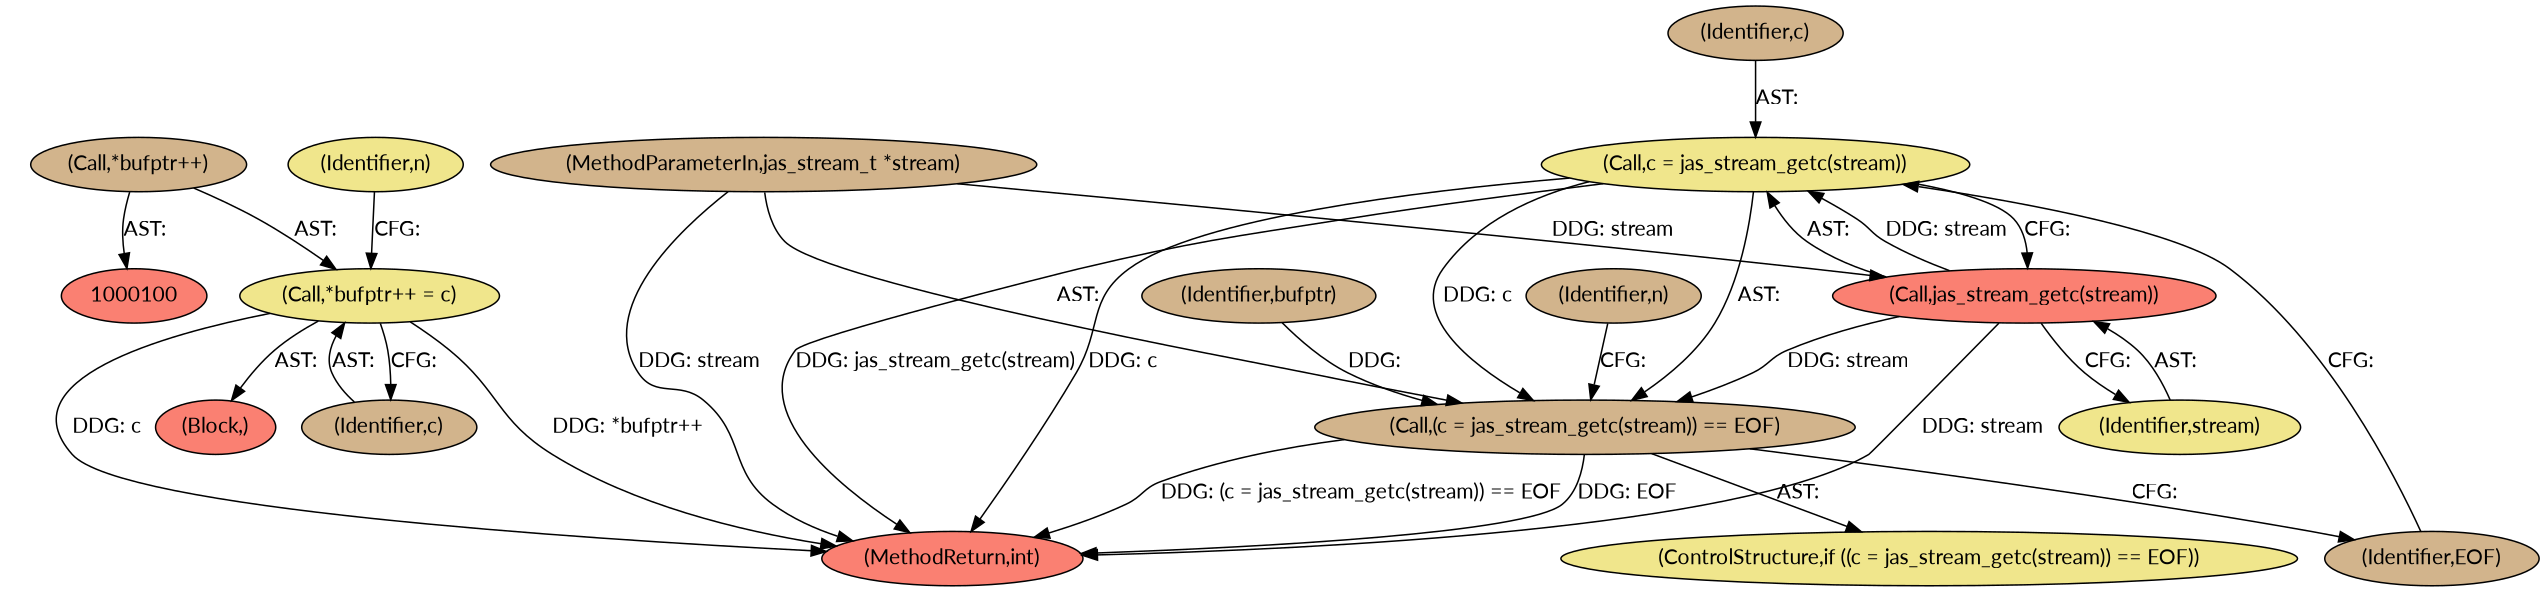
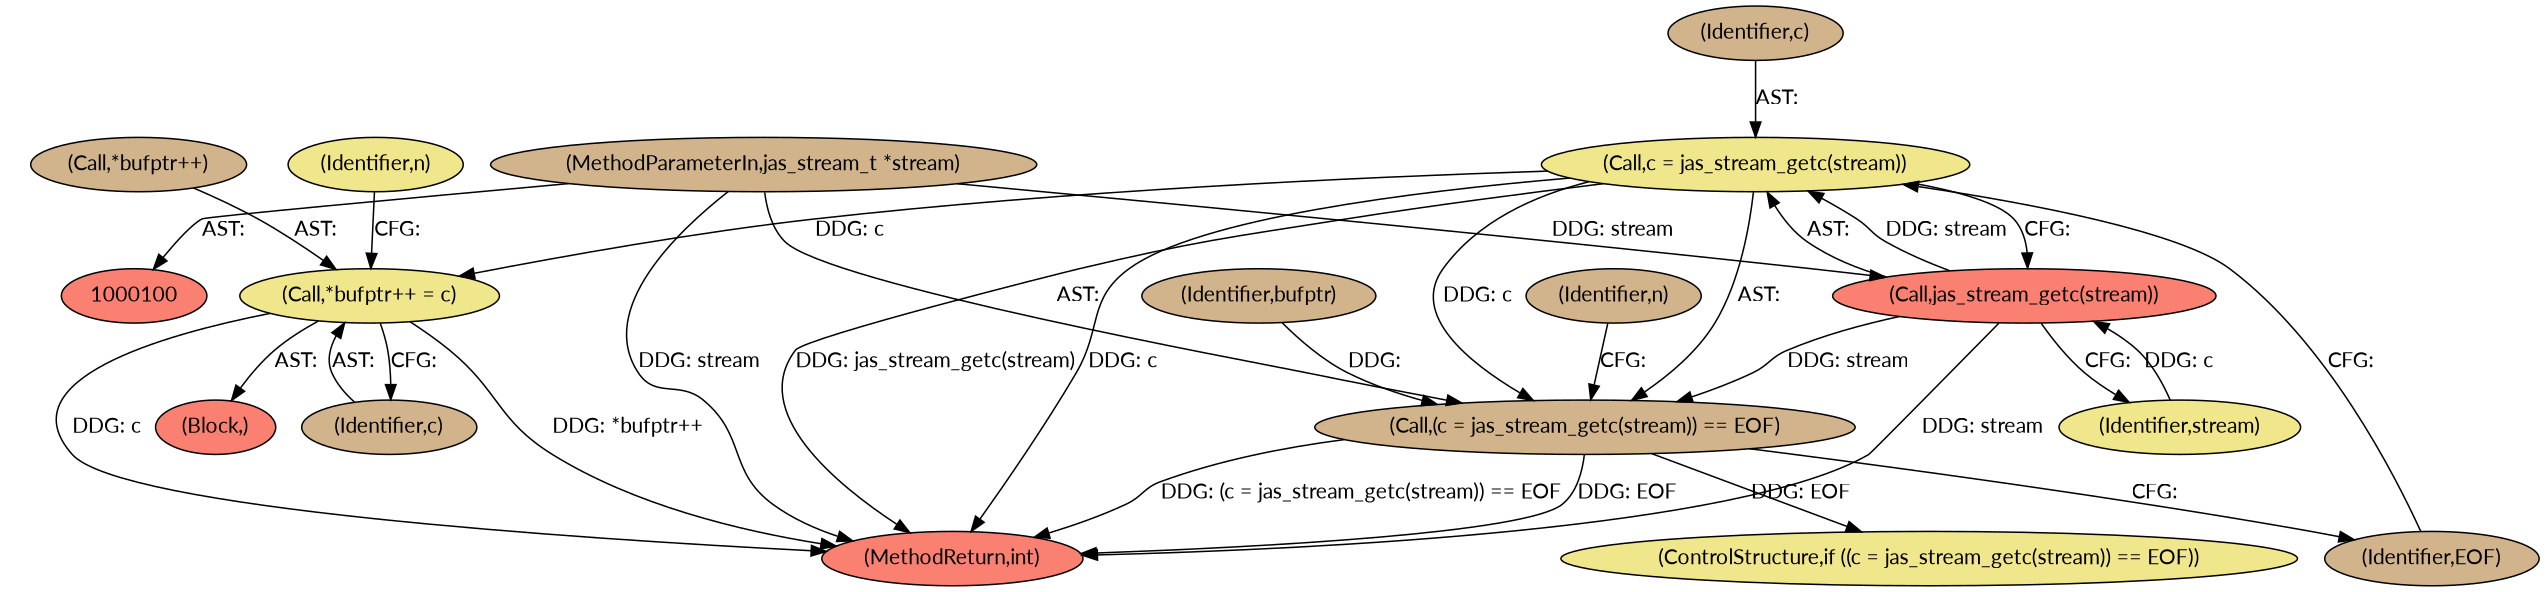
none -> (1009, 200)
(123, 222) -> (358, 203)
(2179, 362) -> (2179, 362)
(1802, 493) -> (1802, 493)
